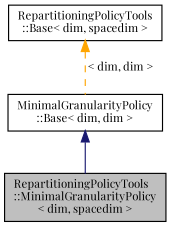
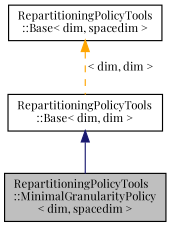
(85, 113) -> (85, 113)
